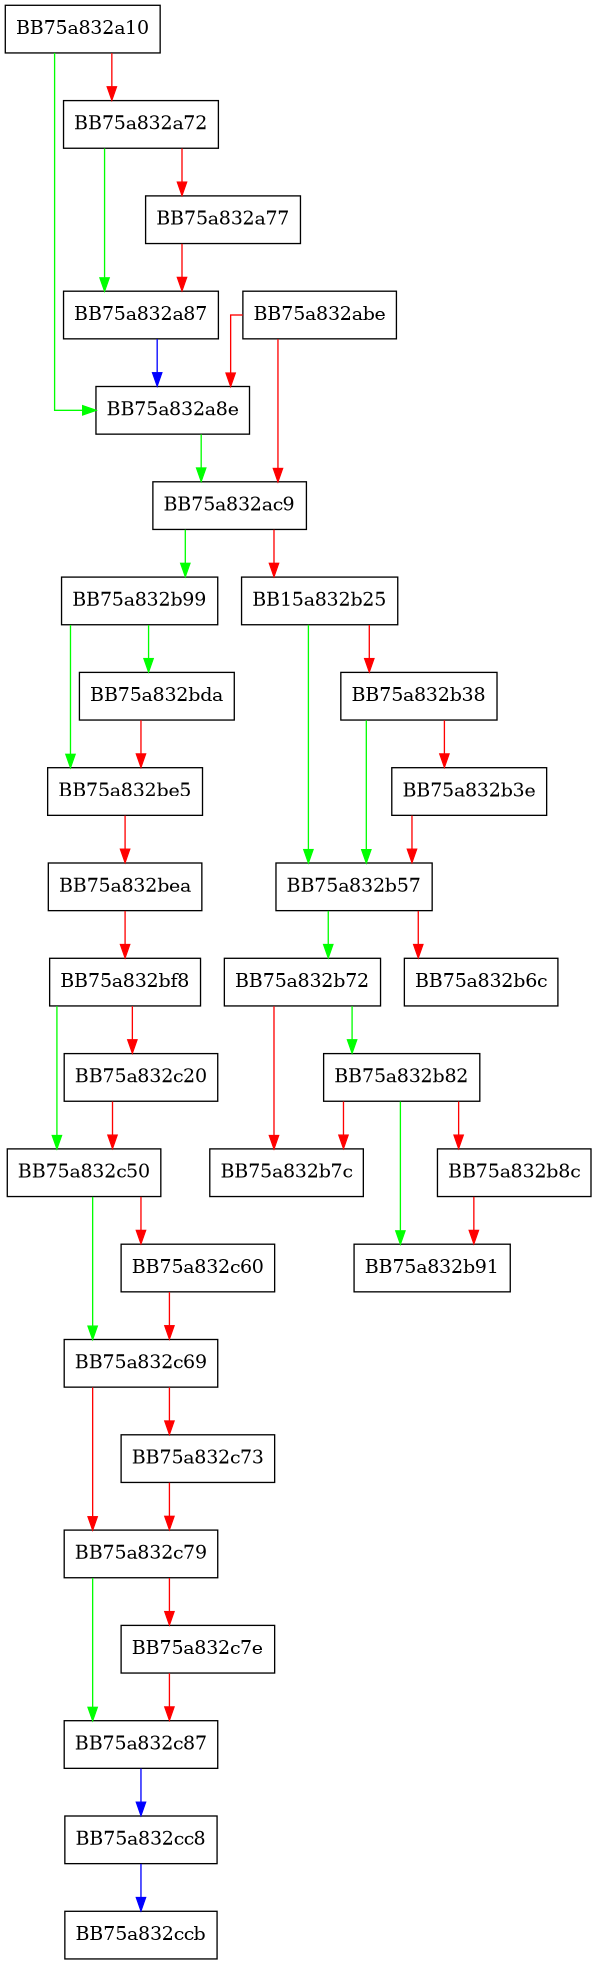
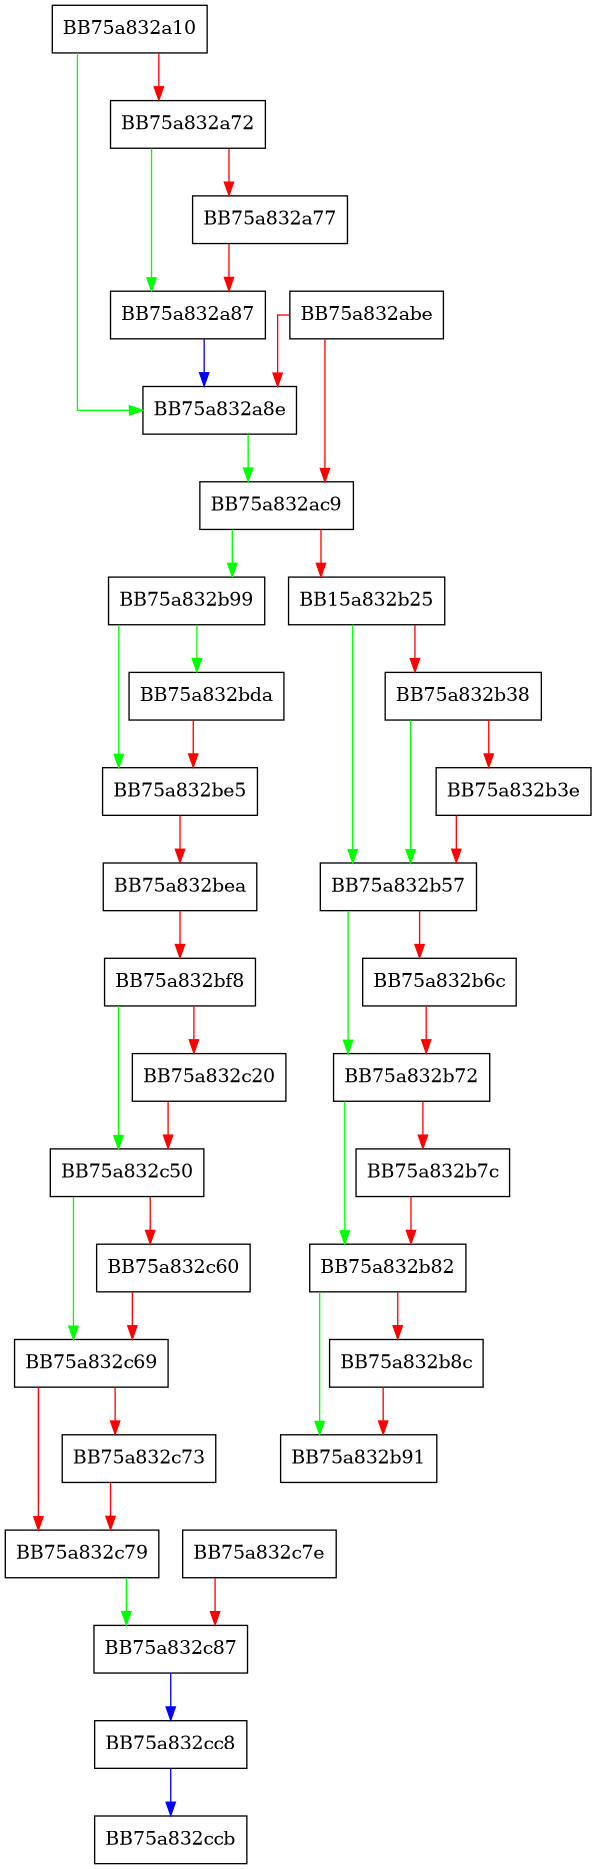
none -> (426, 1023)
(343, 1118) -> (411, 1214)
(169, 1595) -> none
